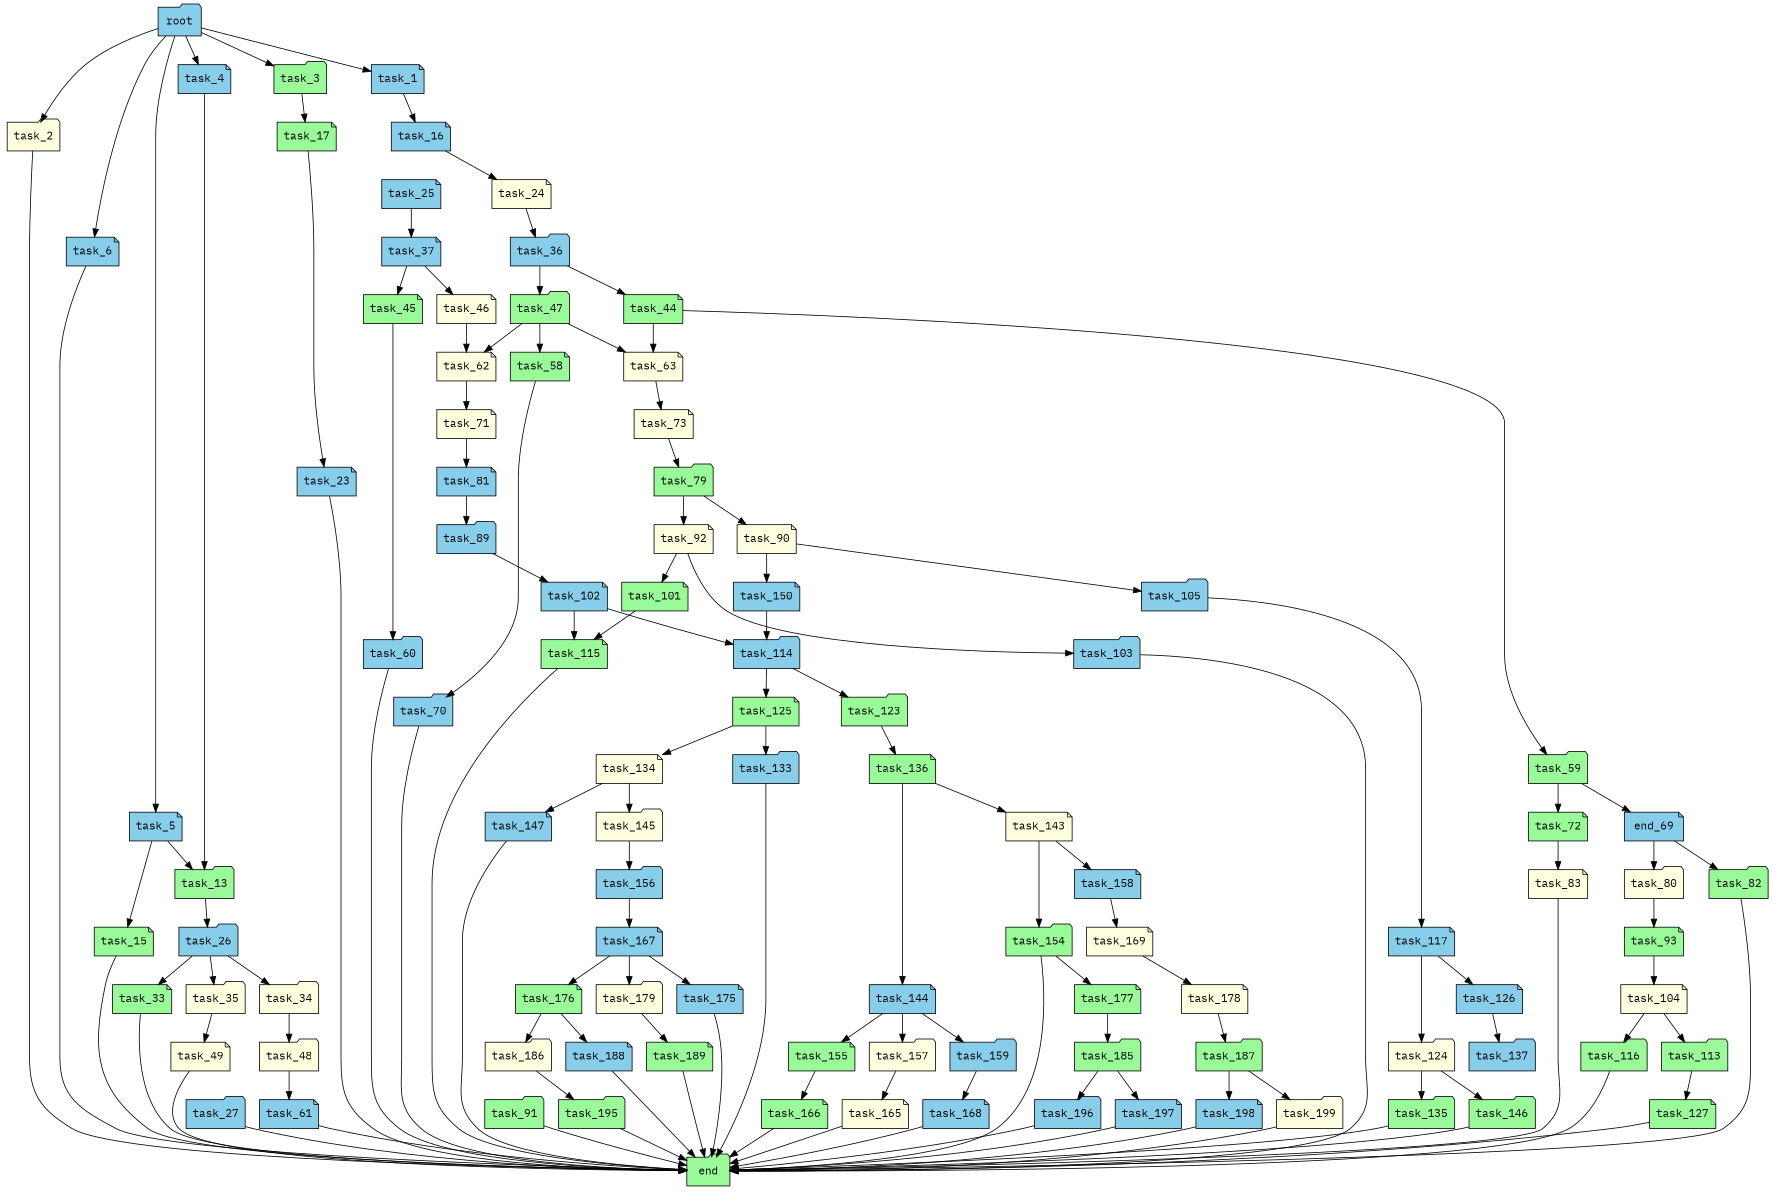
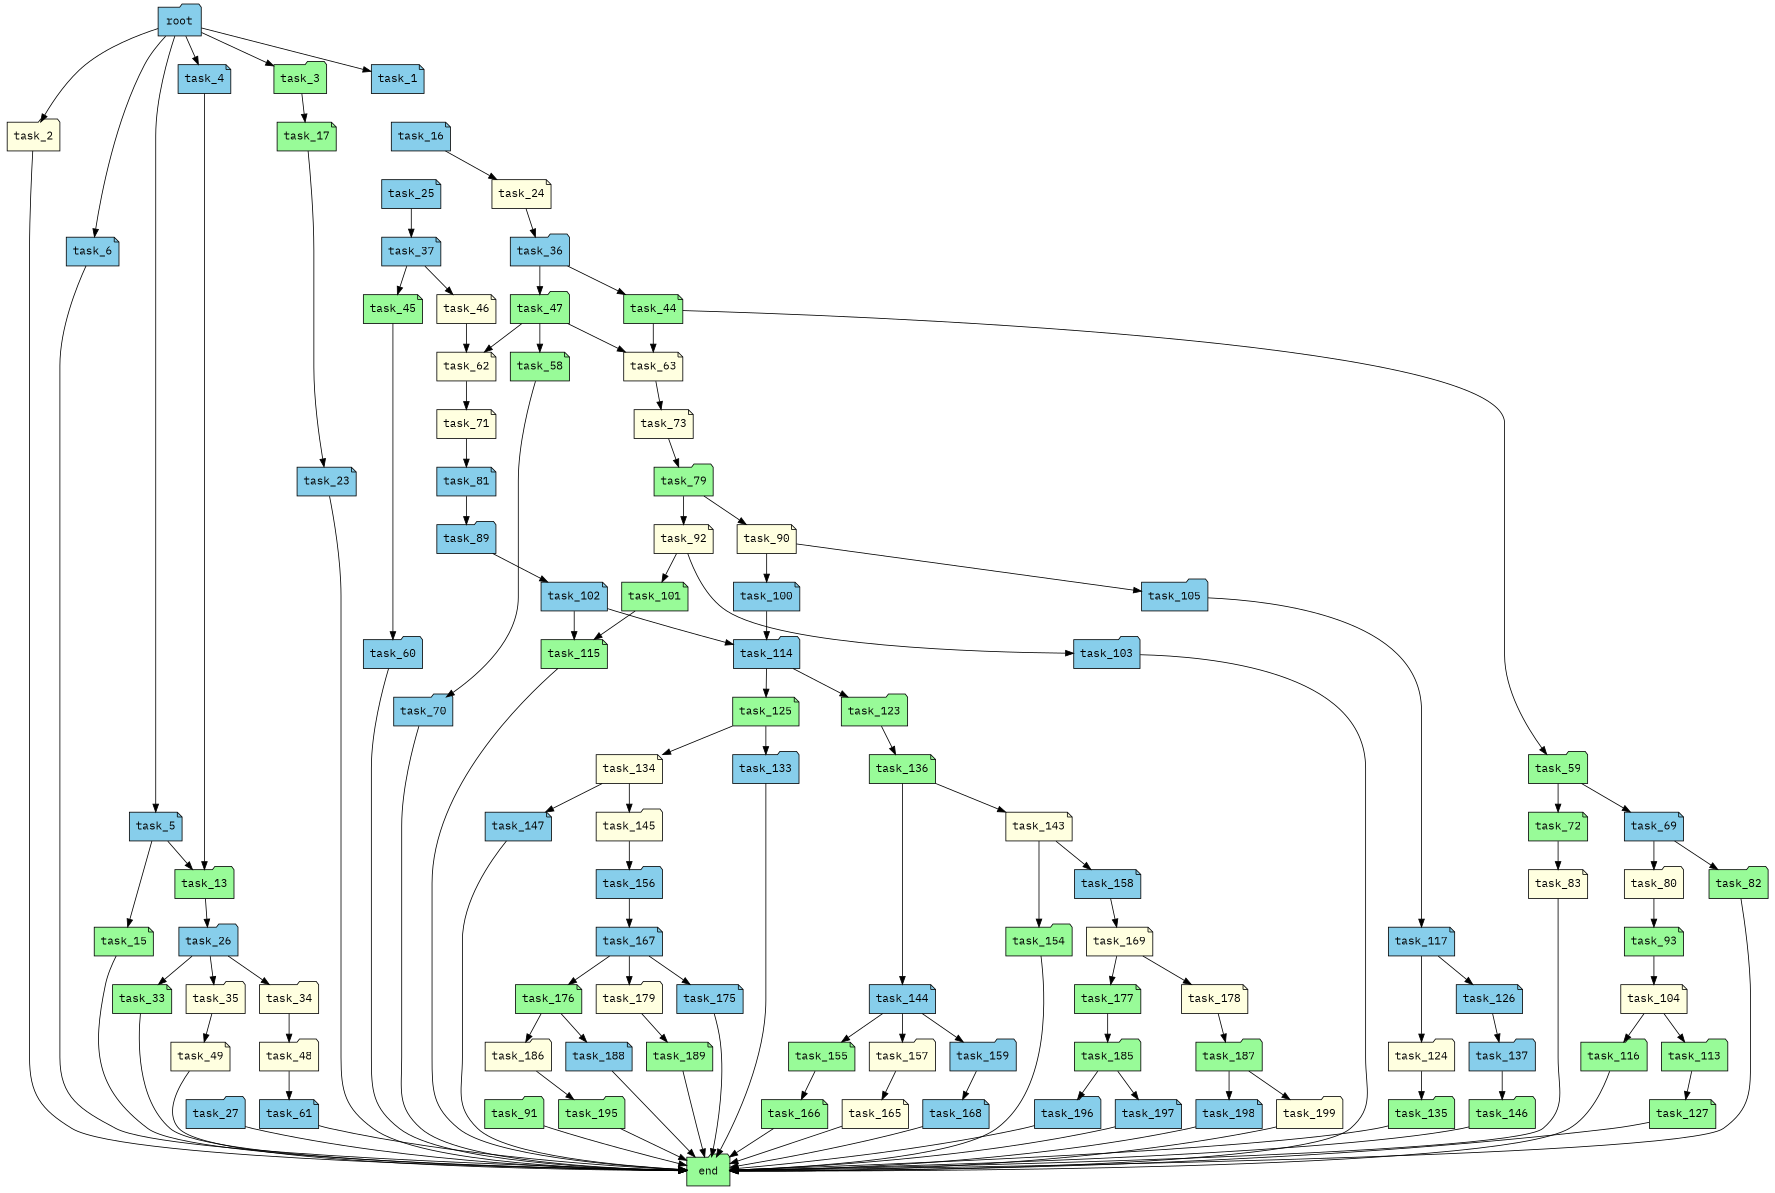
(408, 104) -> none
(767, 597) -> (767, 597)
(1654, 827) -> (1654, 827)
(1070, 968) -> (1115, 966)
(1458, 1083) -> (1502, 1081)
